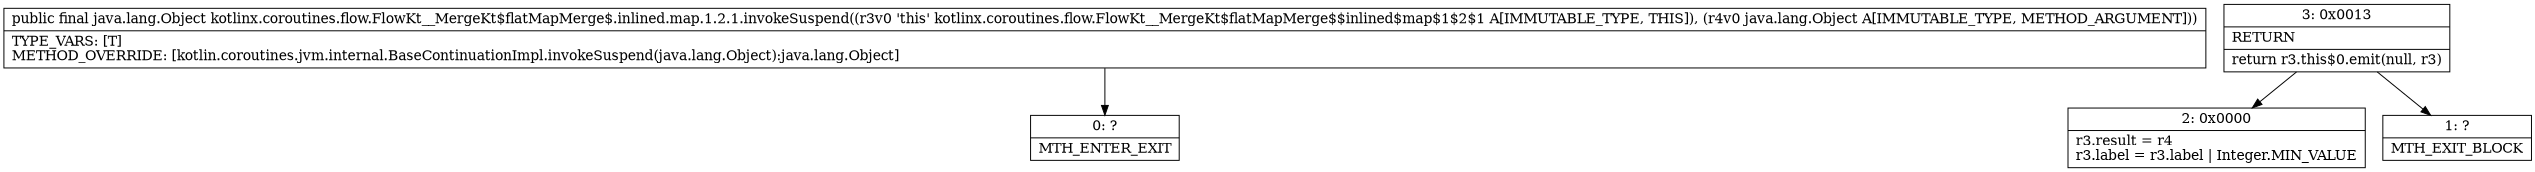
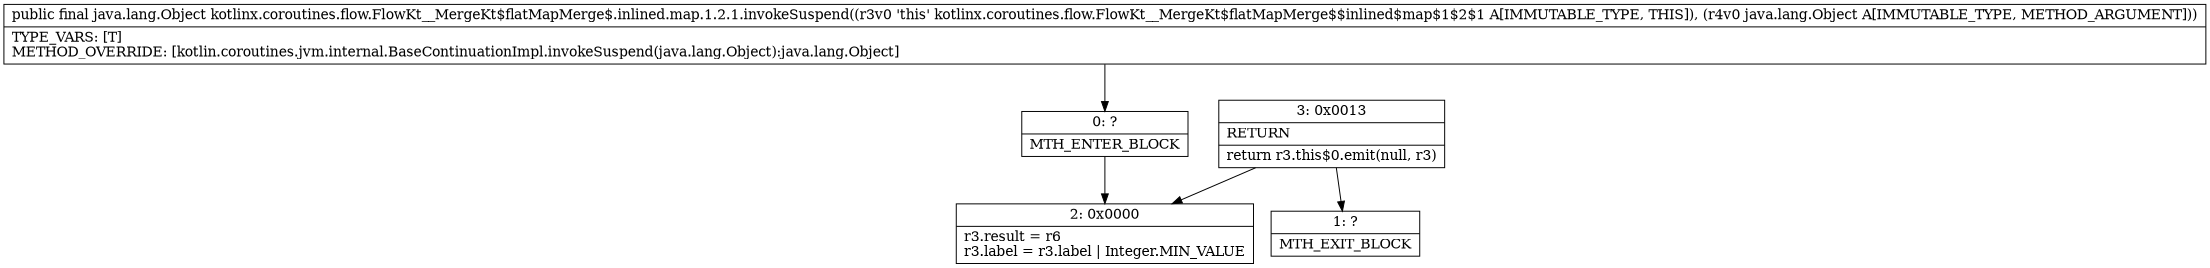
(2125, 141) -> (1013, 237)
(1105, 149) -> (1105, 145)
none -> (1105, 175)
